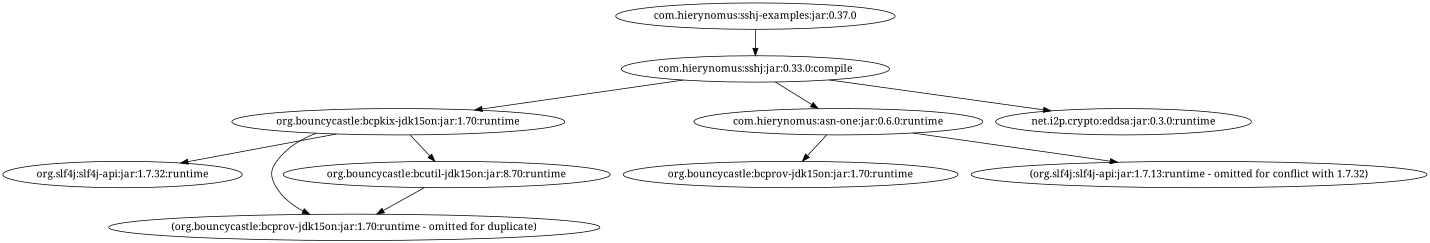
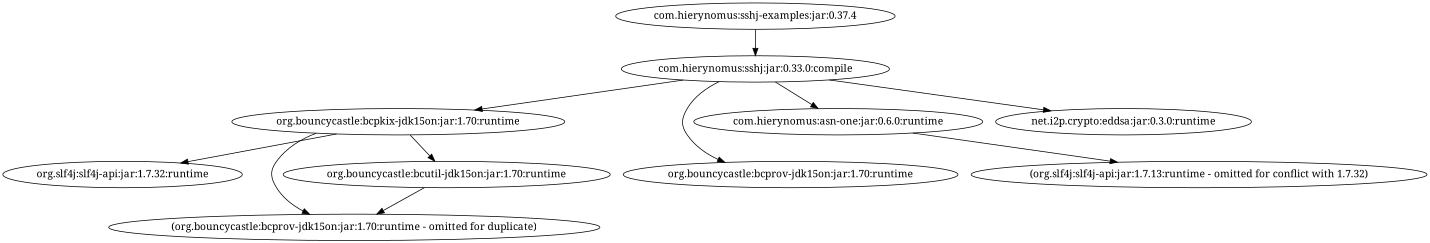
(755, 16) -> (755, 16)
(817, 145) -> (683, 121)
(447, 175) -> (447, 175)
